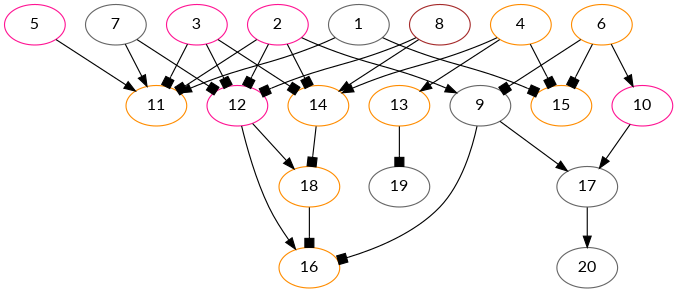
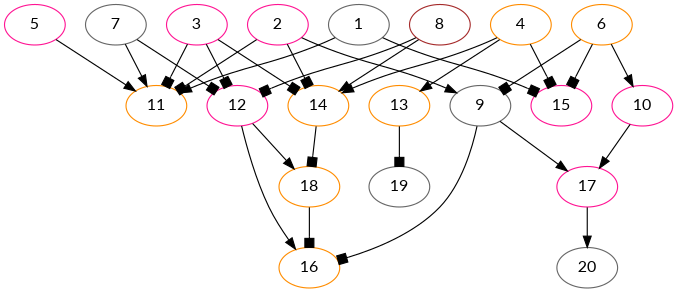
(262, 57) -> none
(561, 106) -> (561, 106)
(587, 187) -> (587, 187)
